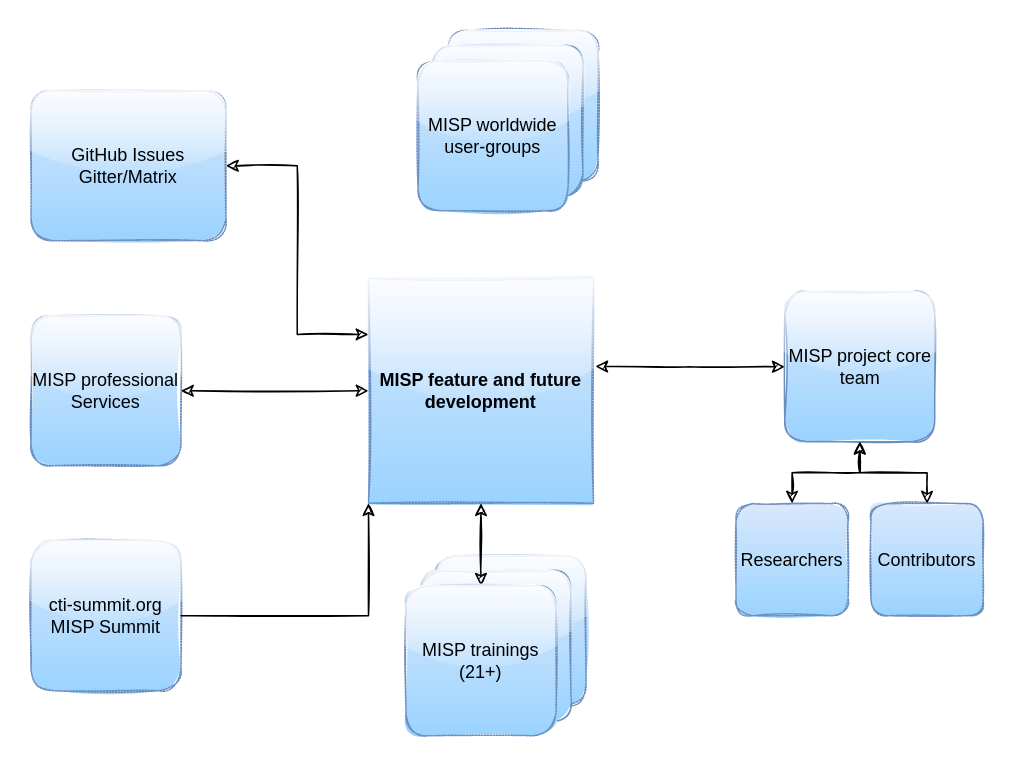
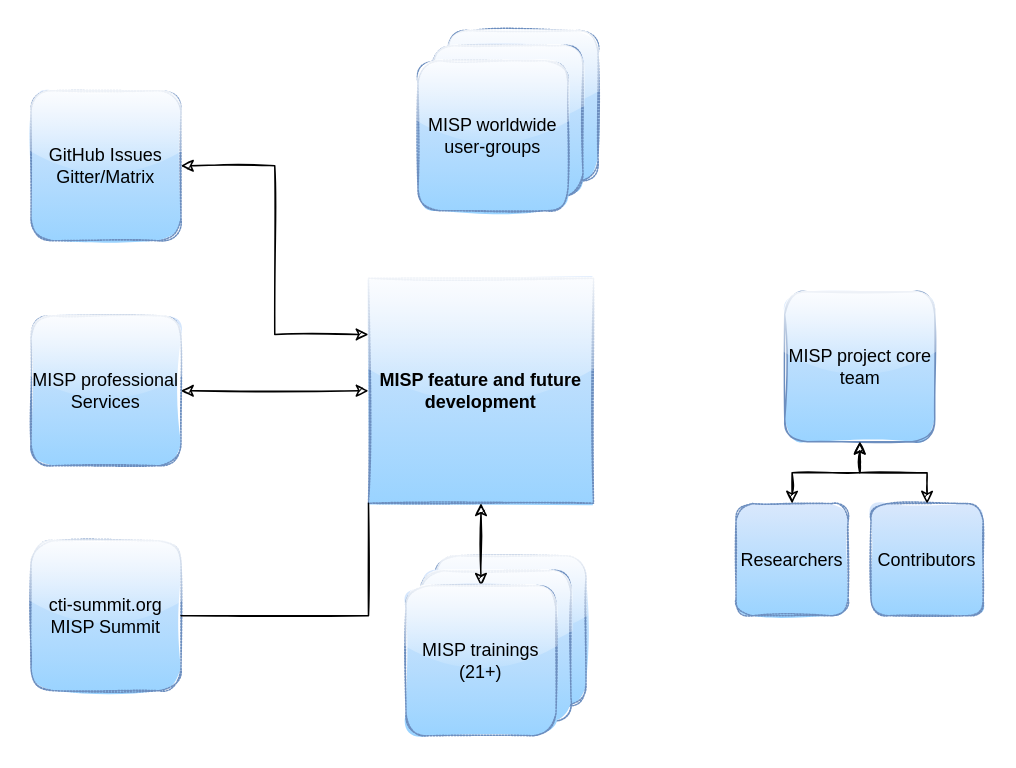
(128, 166) -> (106, 166)
(690, 367) -> none
(368, 515) -> (368, 511)
